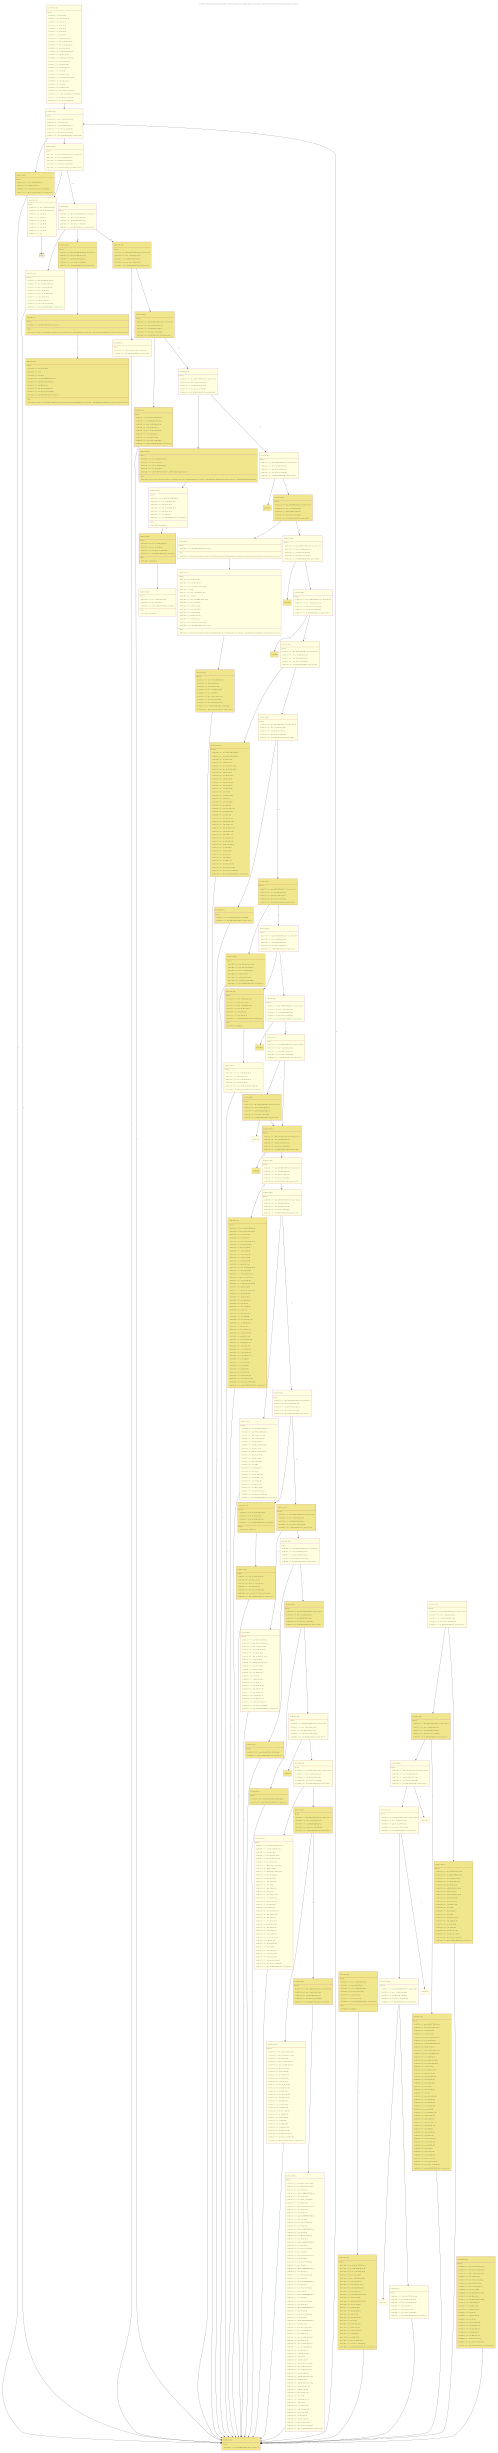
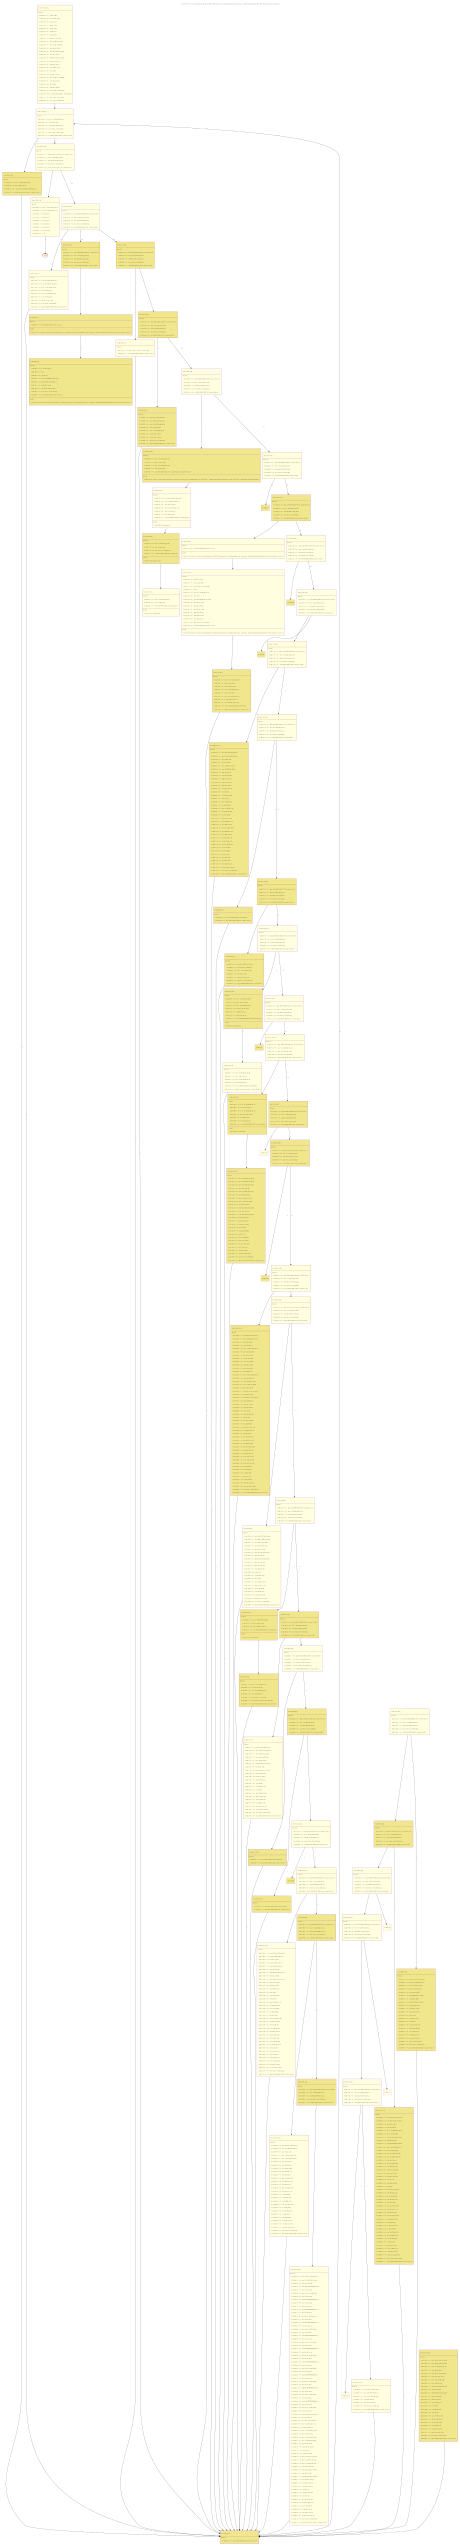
(284, 1093) -> (271, 1077)
